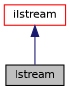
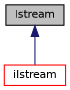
(35, 51) -> (35, 51)
